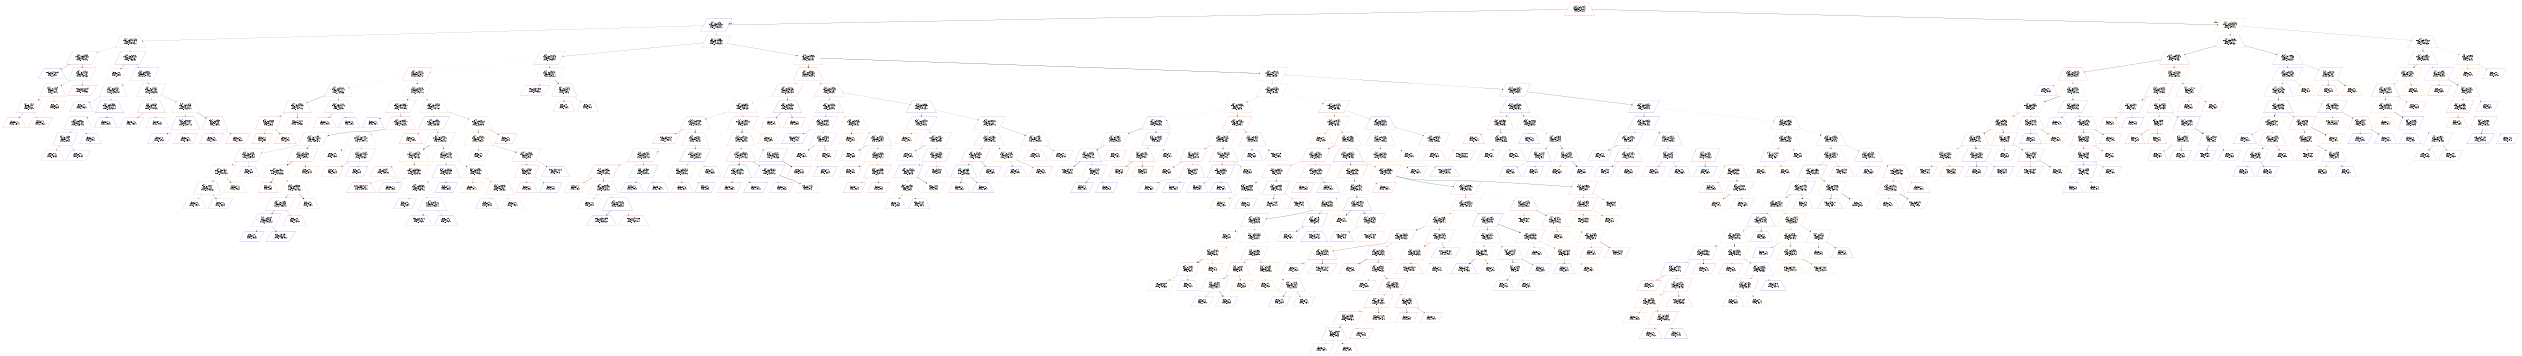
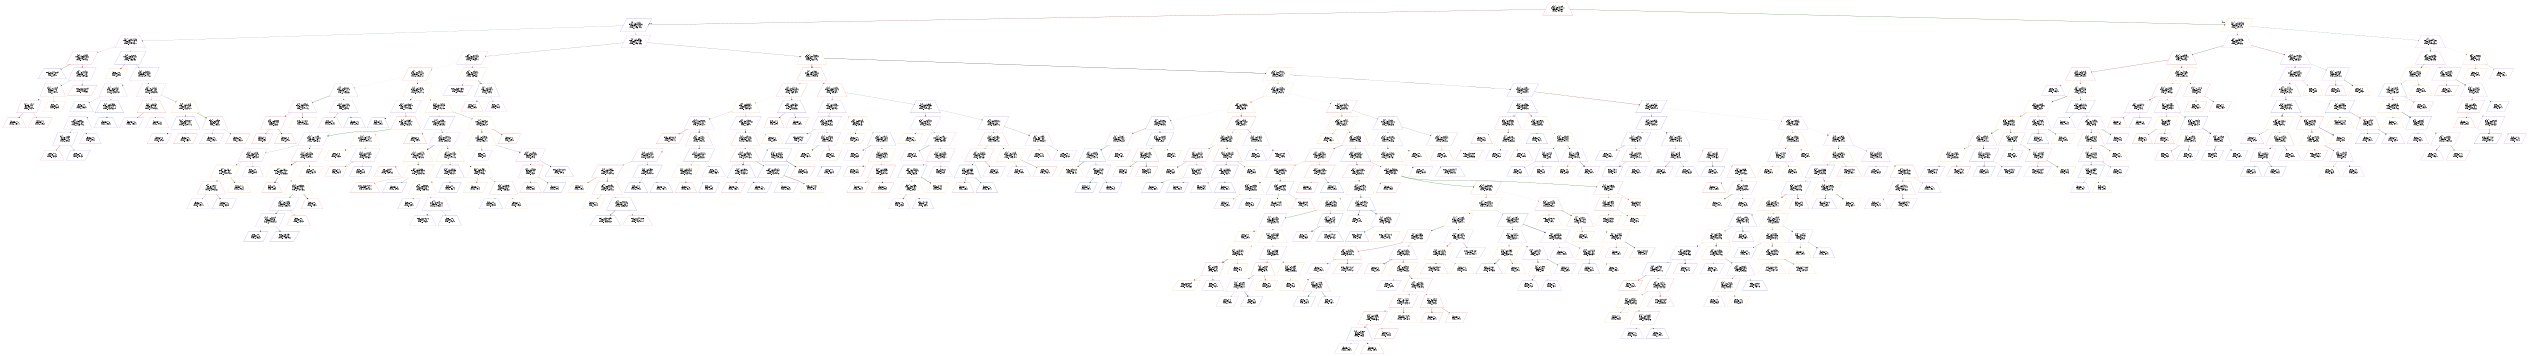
(1858, 204) -> (1850, 204)
